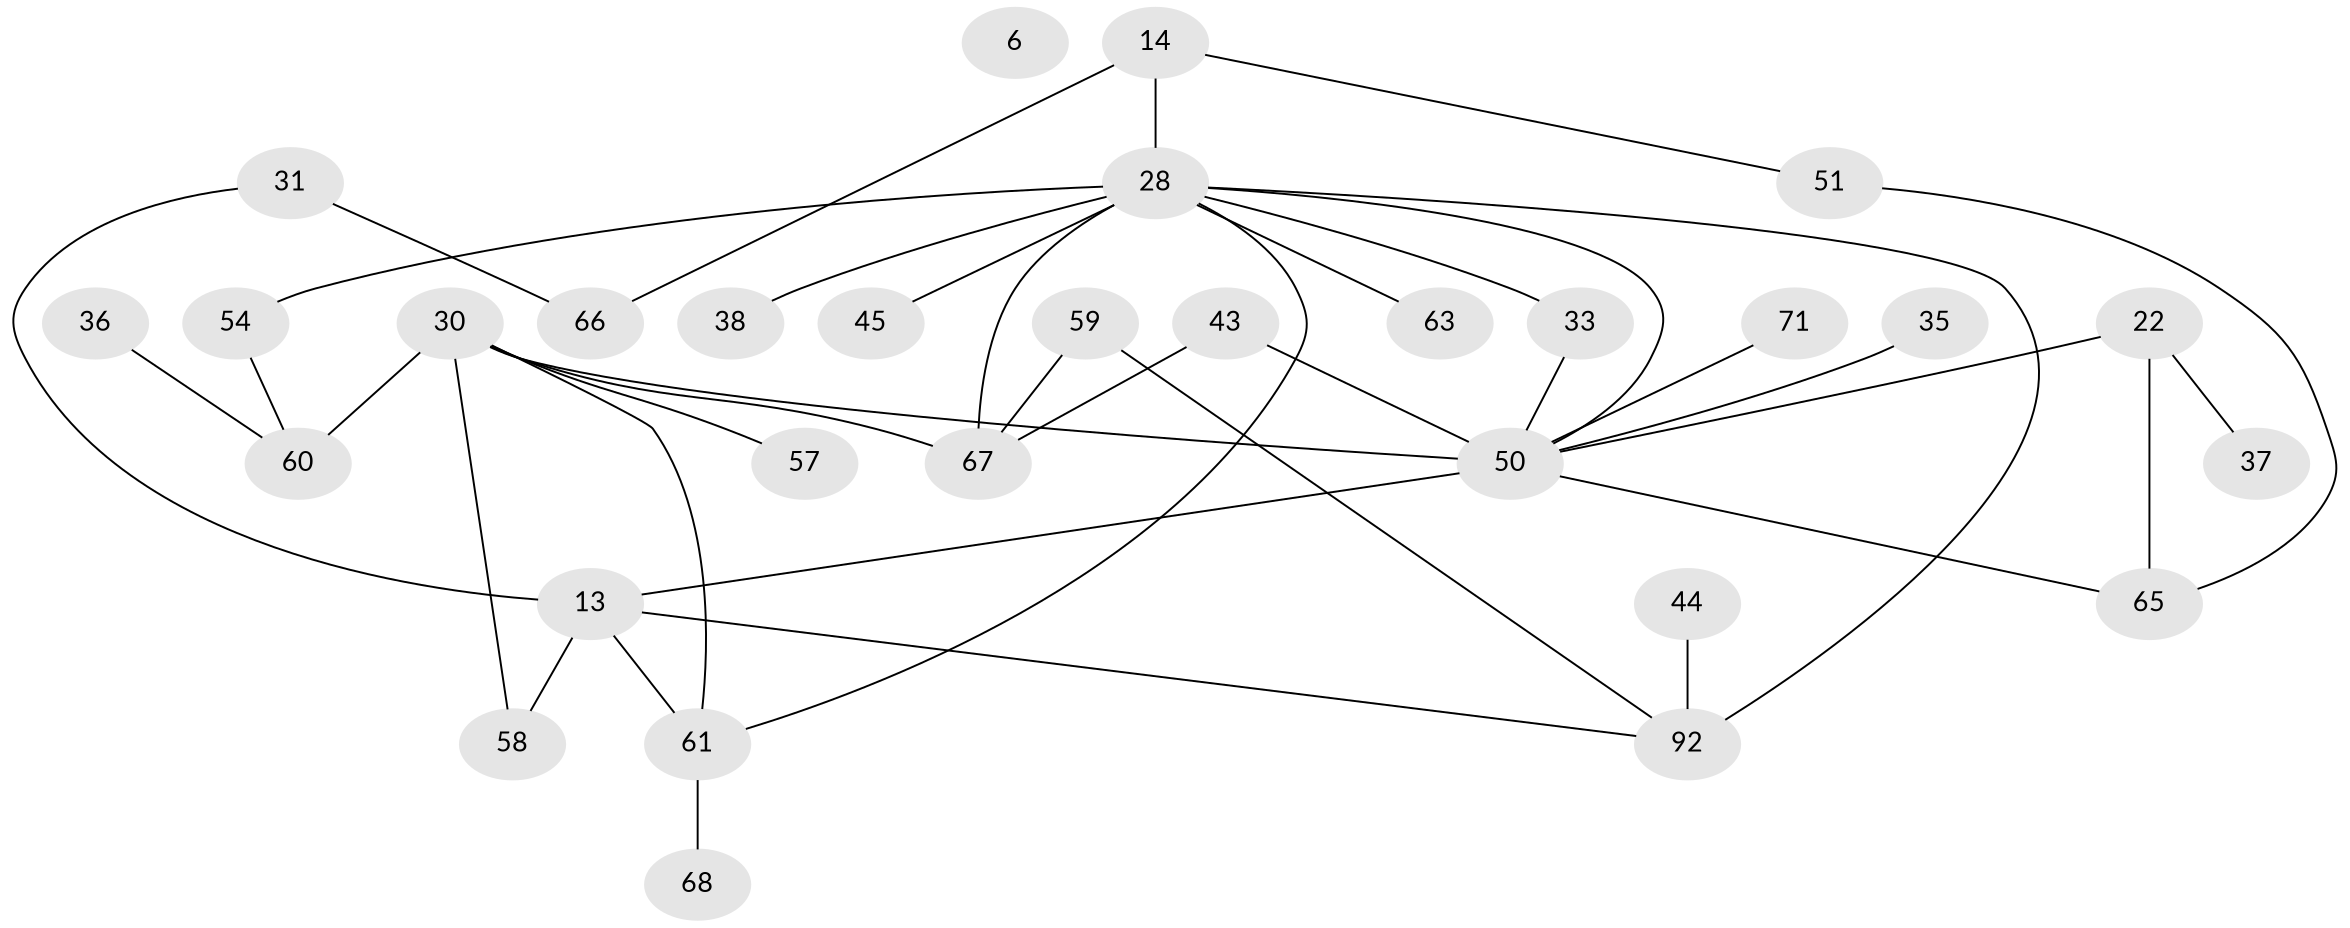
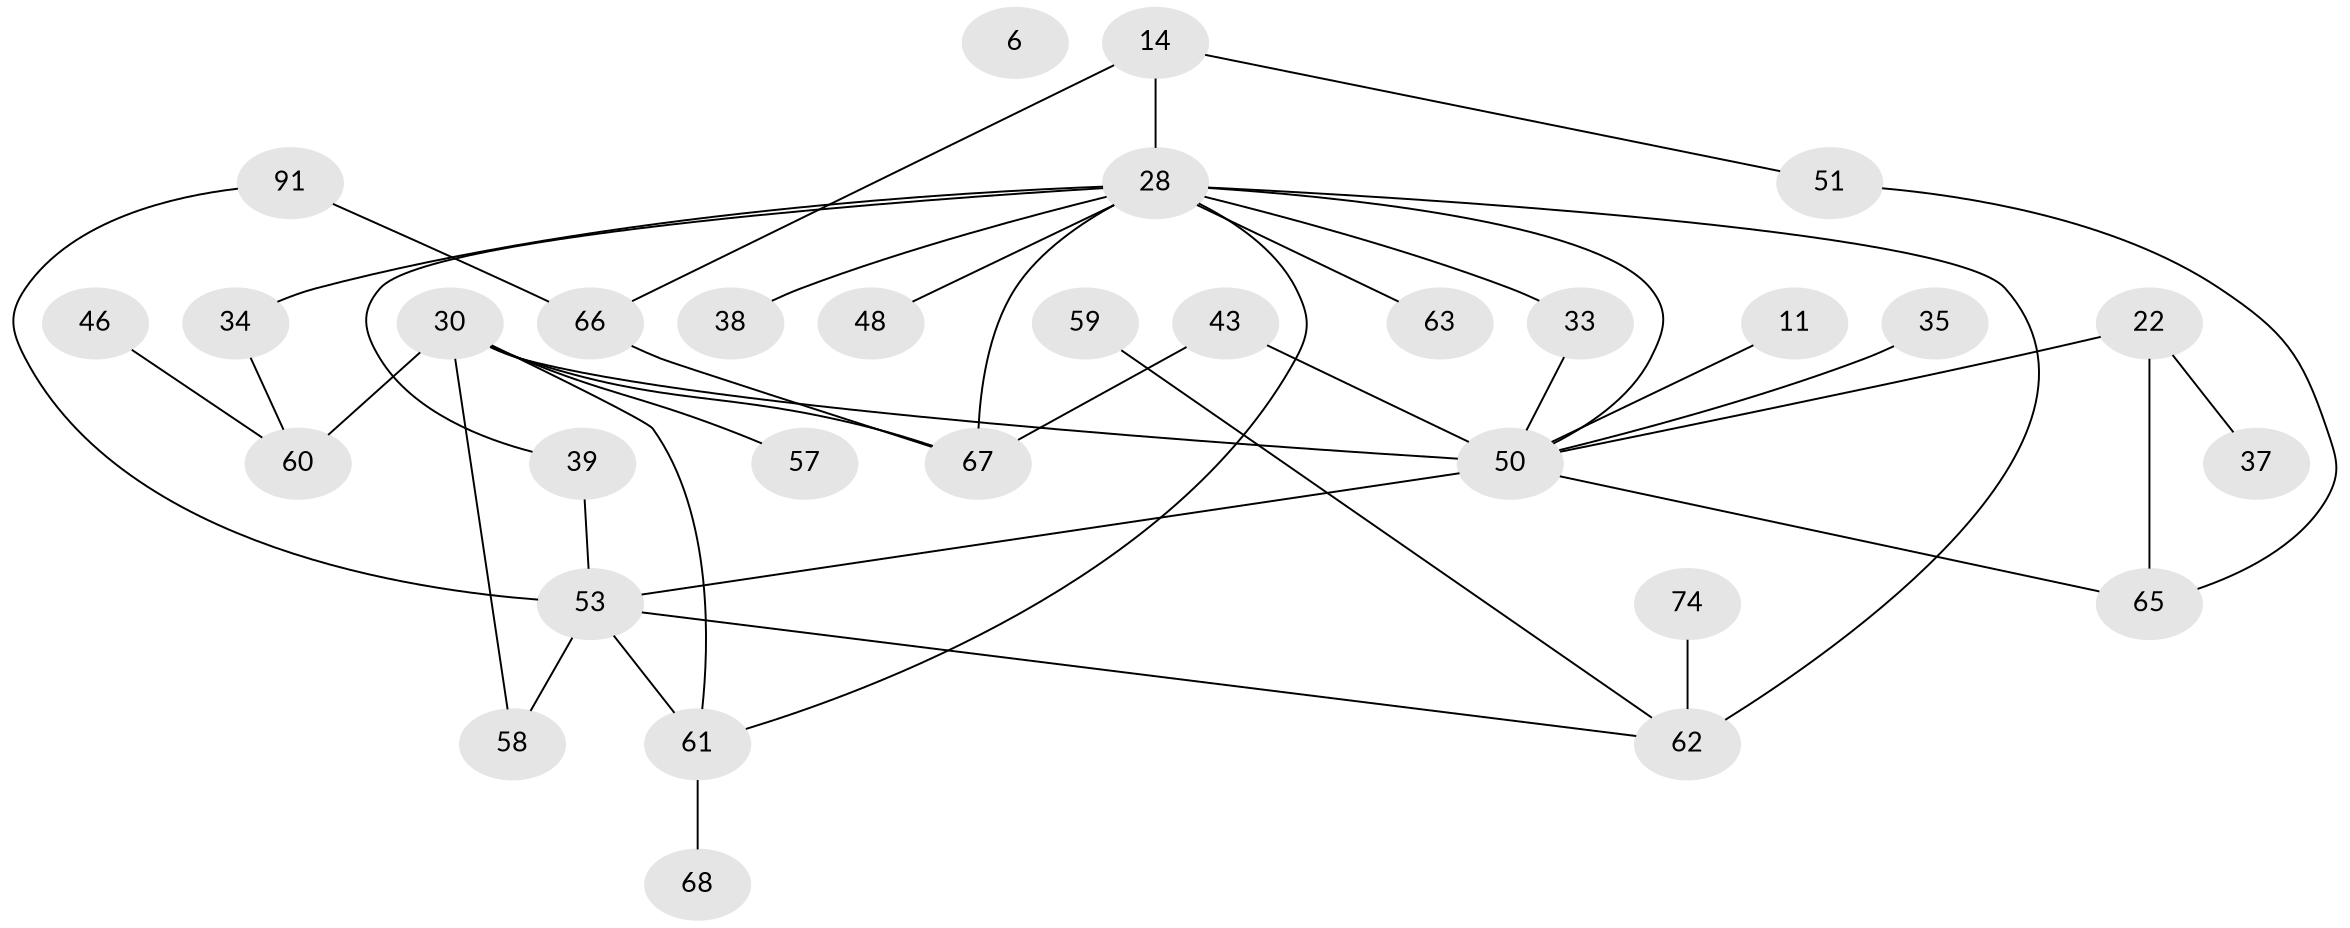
(290, 183) -> (290, 183)
(96, 323) -> (96, 323)
(236, 323) -> (236, 323)
(871, 323) -> (871, 323)
(1795, 323) -> (1795, 323)
(1032, 394) -> (736, 384)
none -> (583, 464)
(590, 604) -> (590, 604)
(1688, 604) -> (1688, 604)
(1688, 744) -> (1688, 744)
